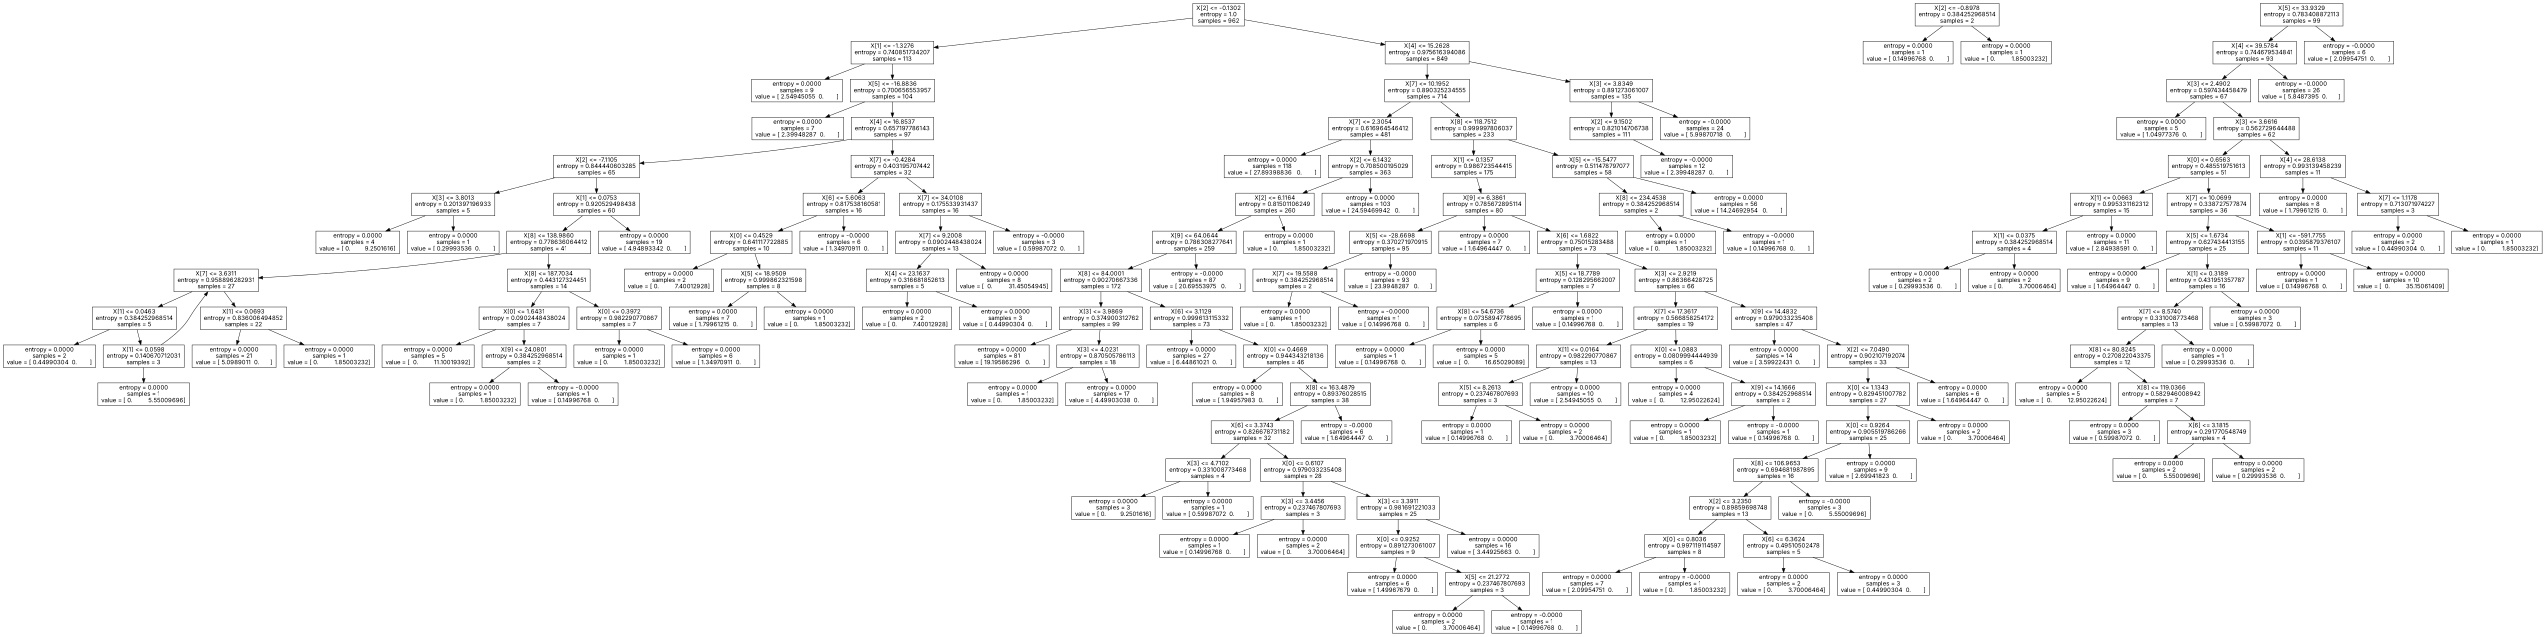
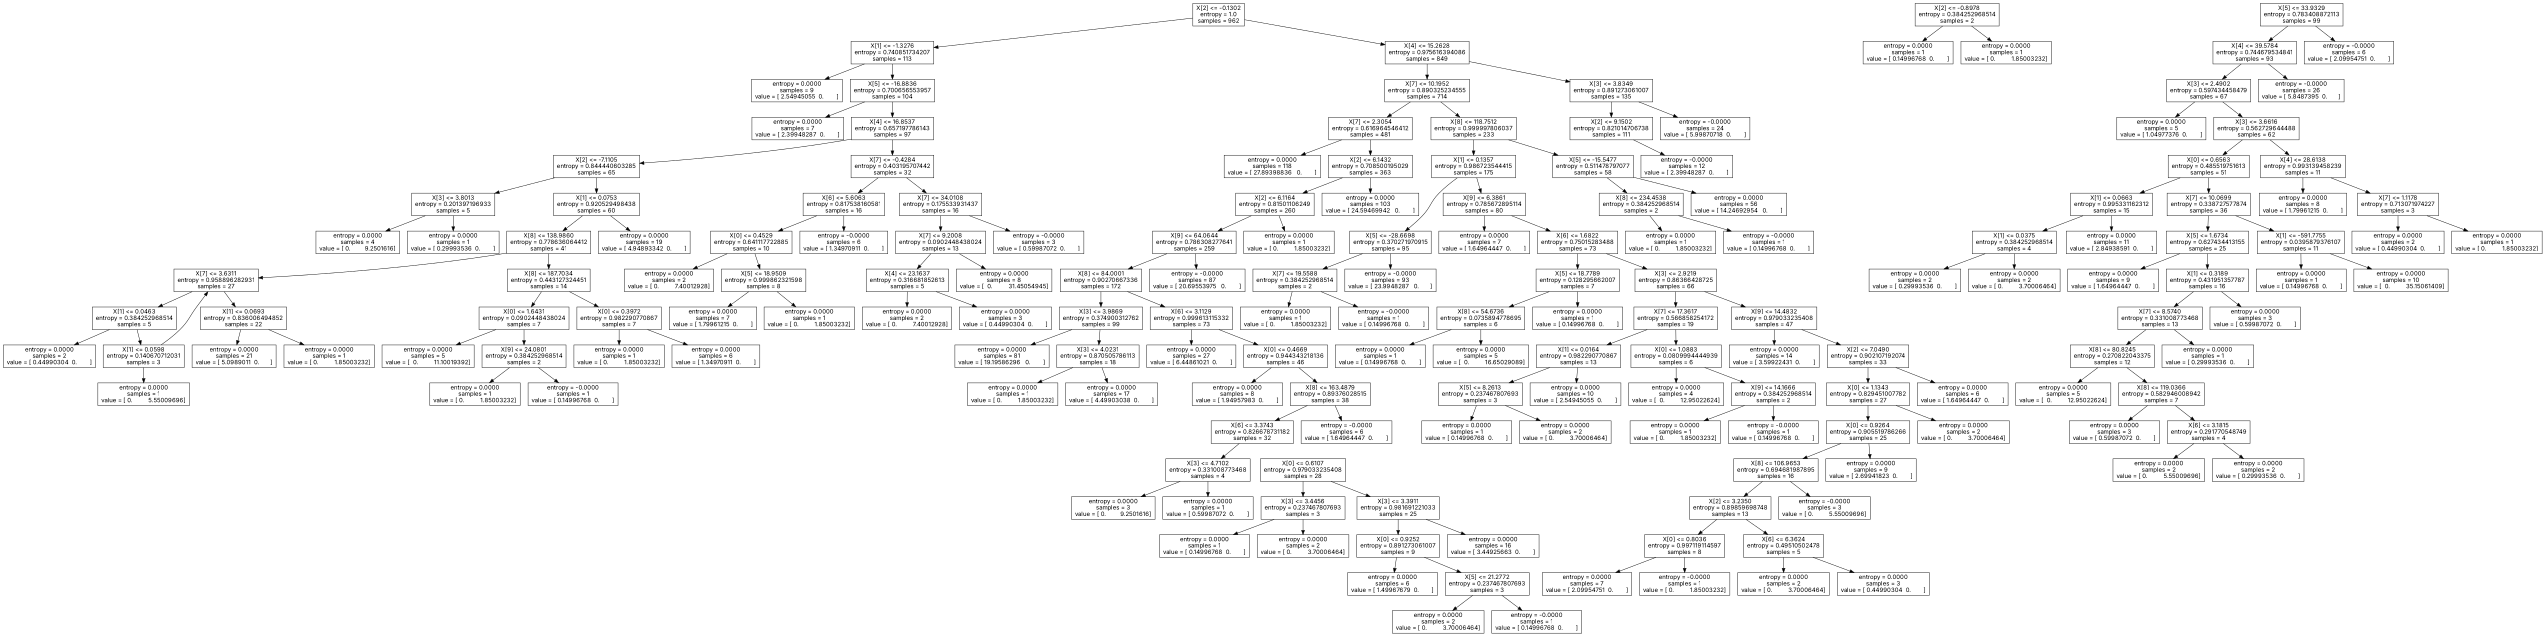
(1439, 223) -> (1432, 202)
(1276, 450) -> none
